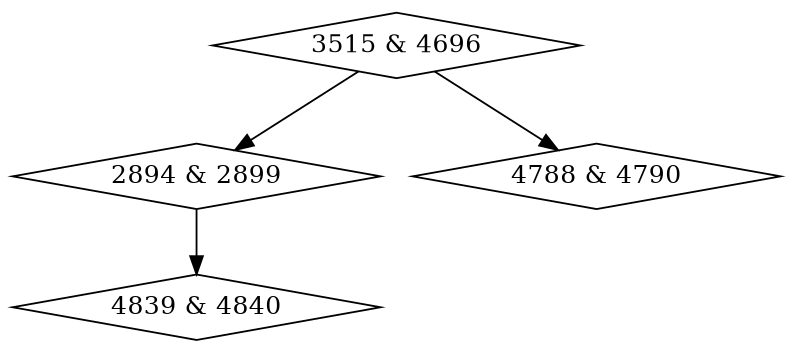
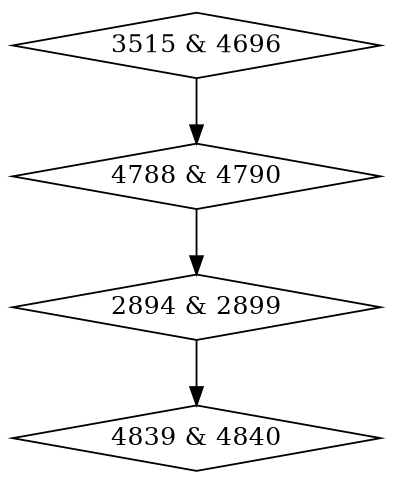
(305, 106) -> (197, 233)
